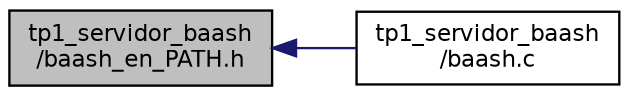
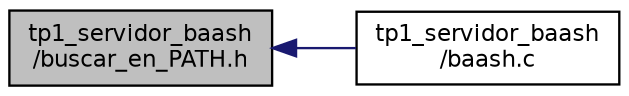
(141, 48) -> (141, 48)
